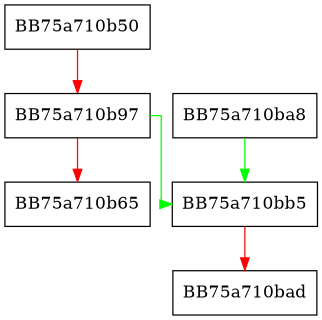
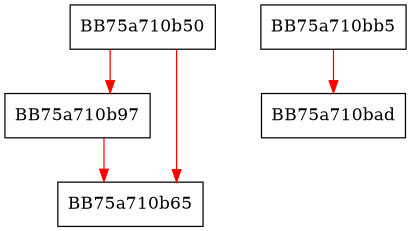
none -> (177, 110)
(245, 116) -> none
(161, 155) -> none
